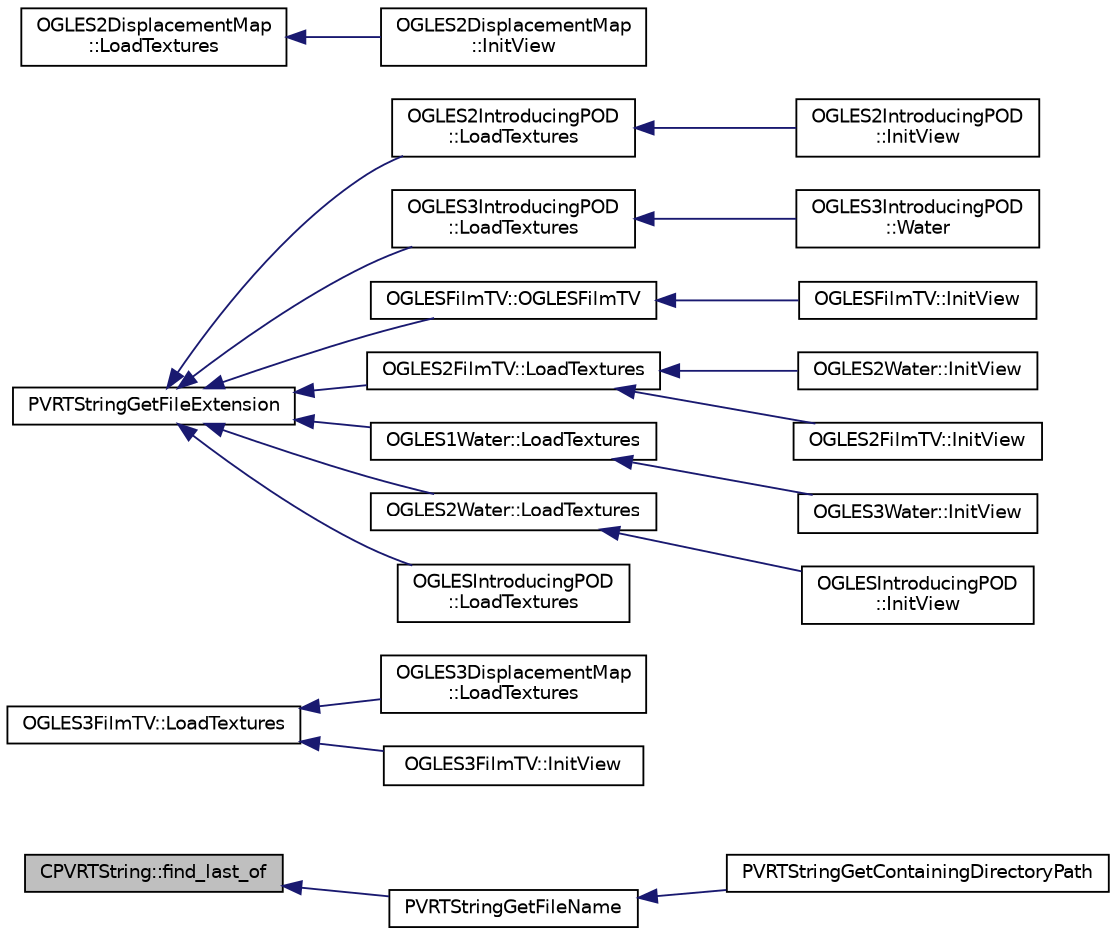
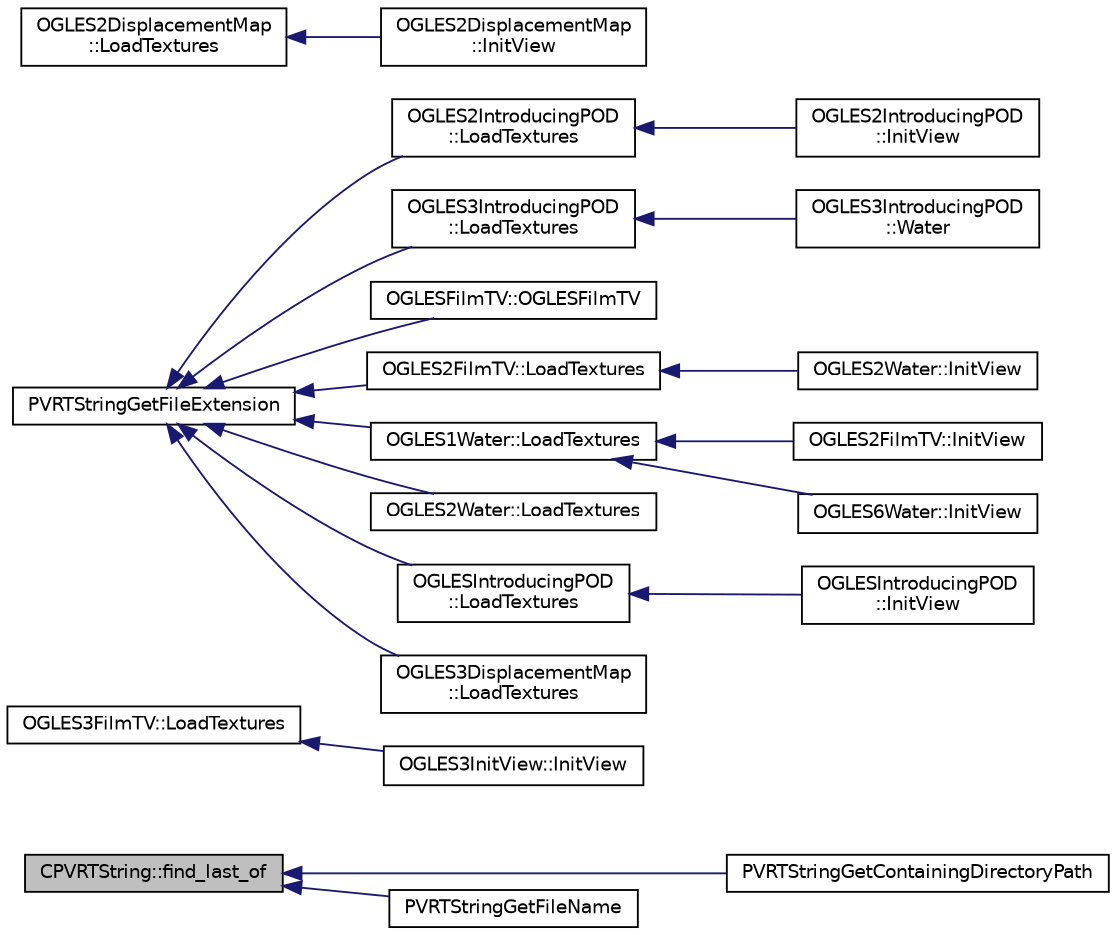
(918, 300) -> none
(725, 408) -> (735, 441)
(918, 514) -> (918, 514)
(710, 552) -> (725, 594)
(350, 703) -> (275, 562)
(514, 766) -> (514, 766)
(692, 893) -> (514, 873)
